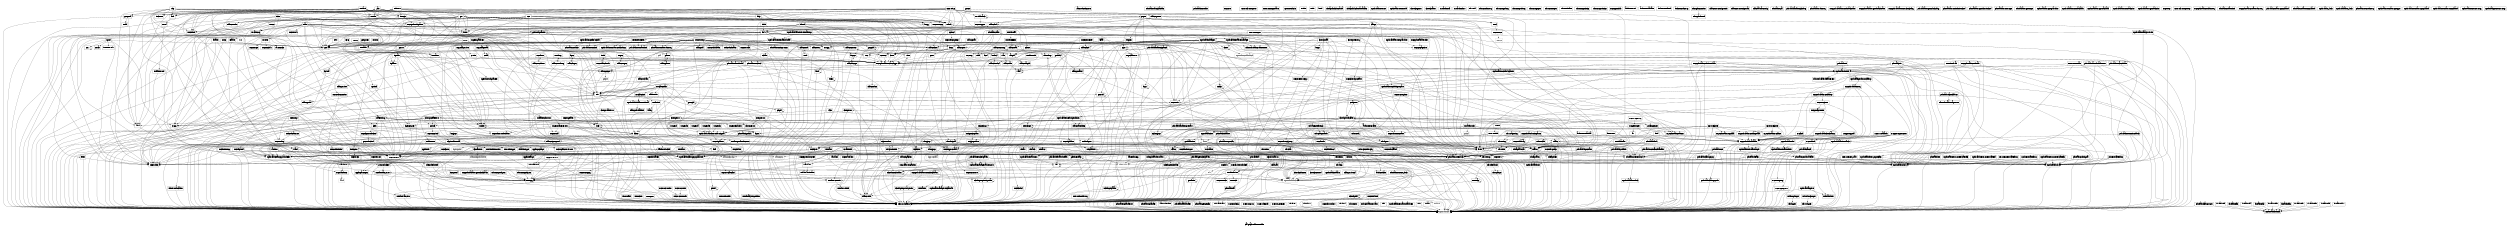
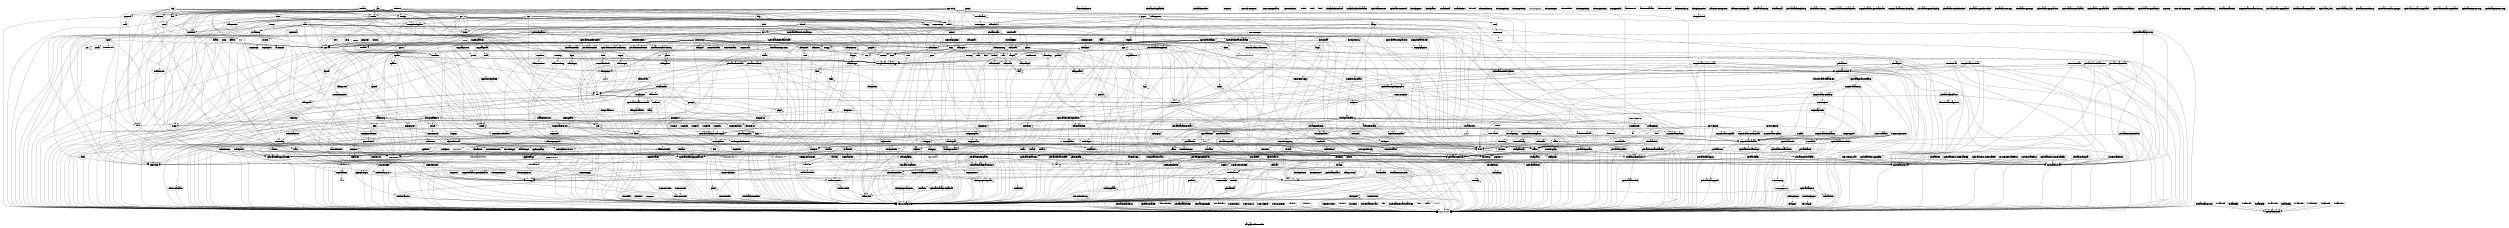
(1535, 9) -> (1535, 9)
